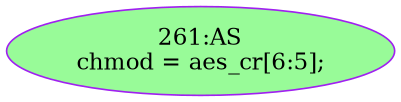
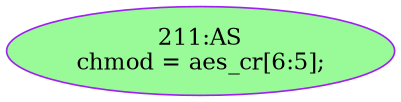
(201, 51) -> (201, 51)
